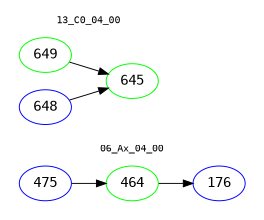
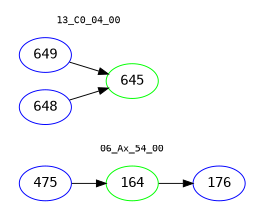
(45, 55) -> (45, 55)
(132, 149) -> (132, 149)
(132, 183) -> (132, 183)
